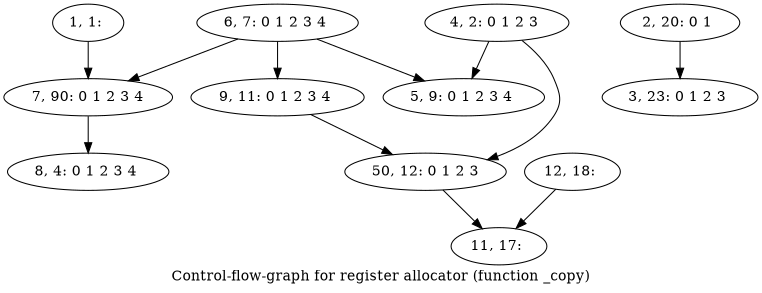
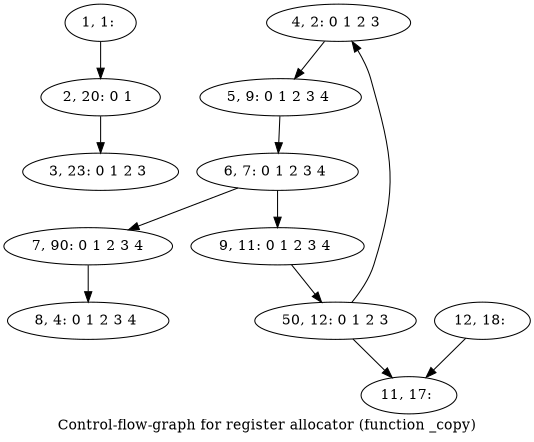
(88, 55) -> (101, 55)
(366, 58) -> (279, 129)
(558, 107) -> (390, 178)
